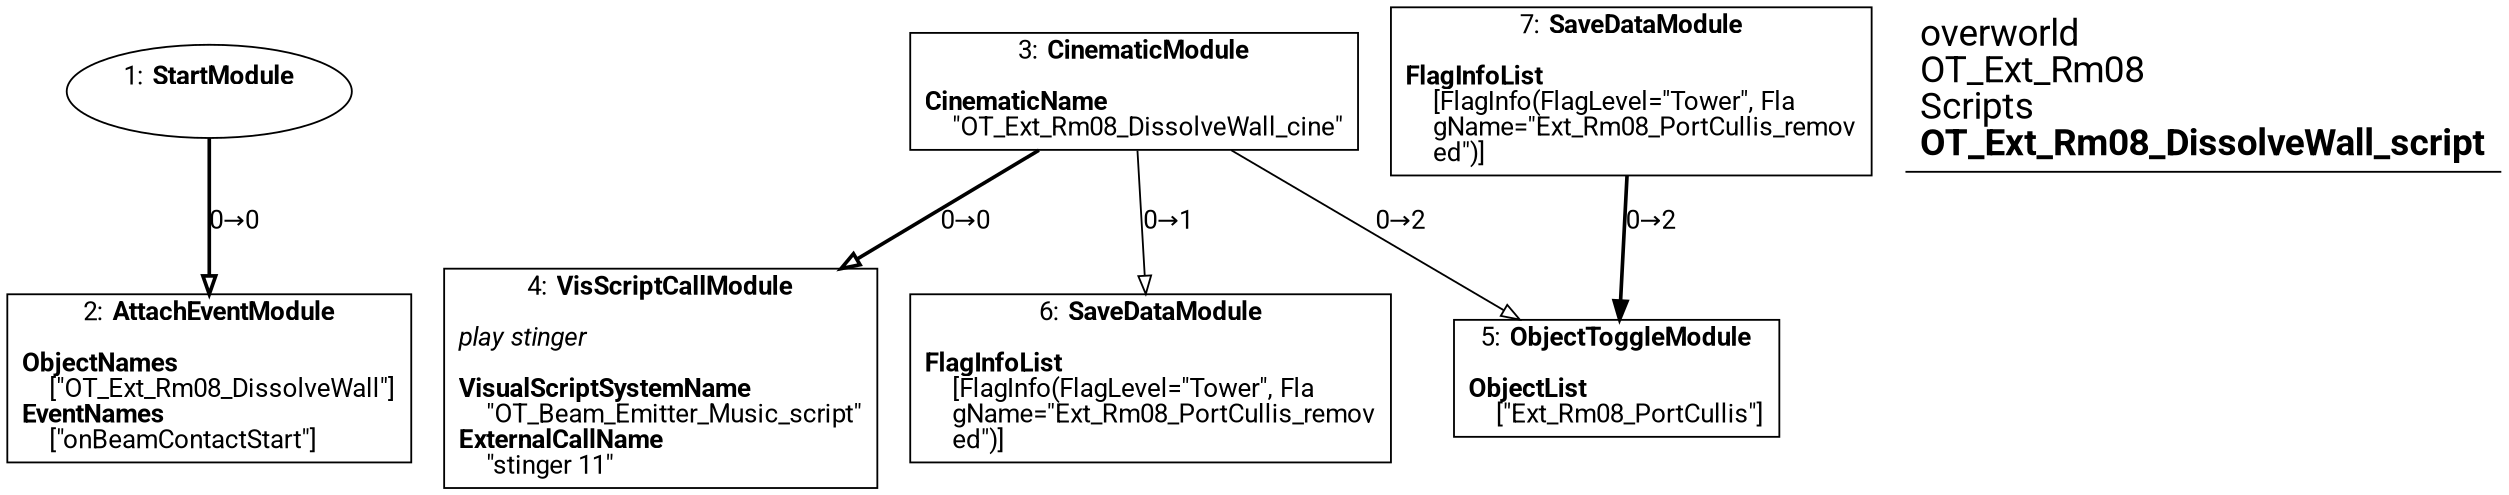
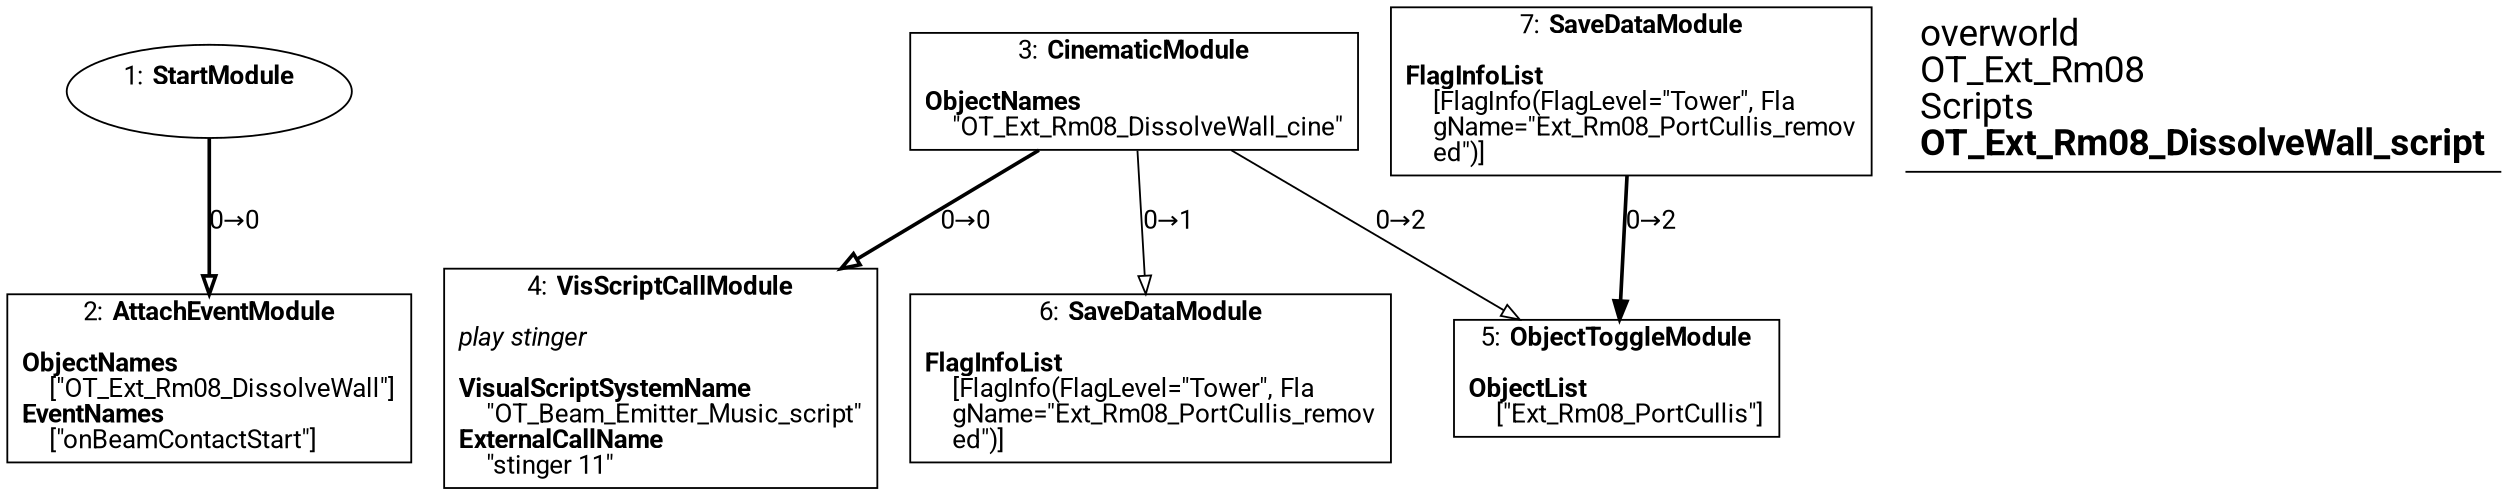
(1016, 102) -> (1003, 102)
